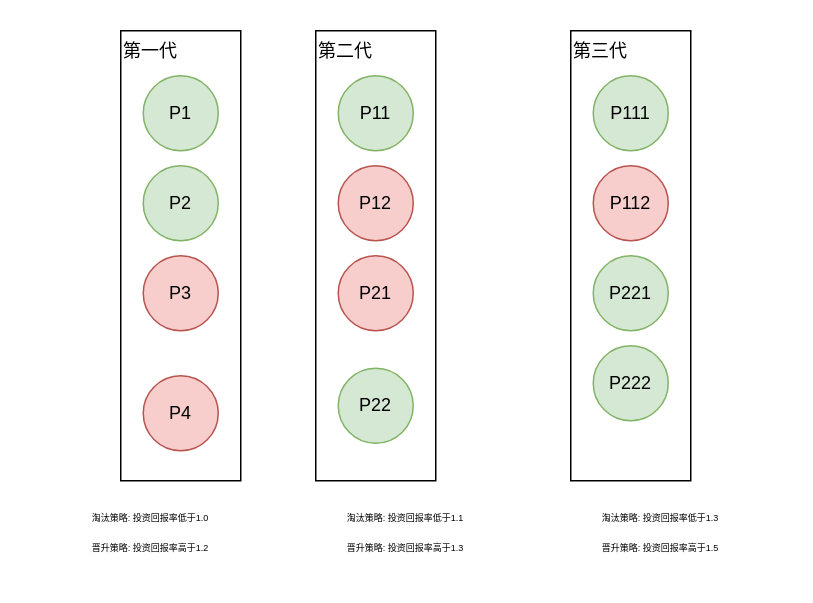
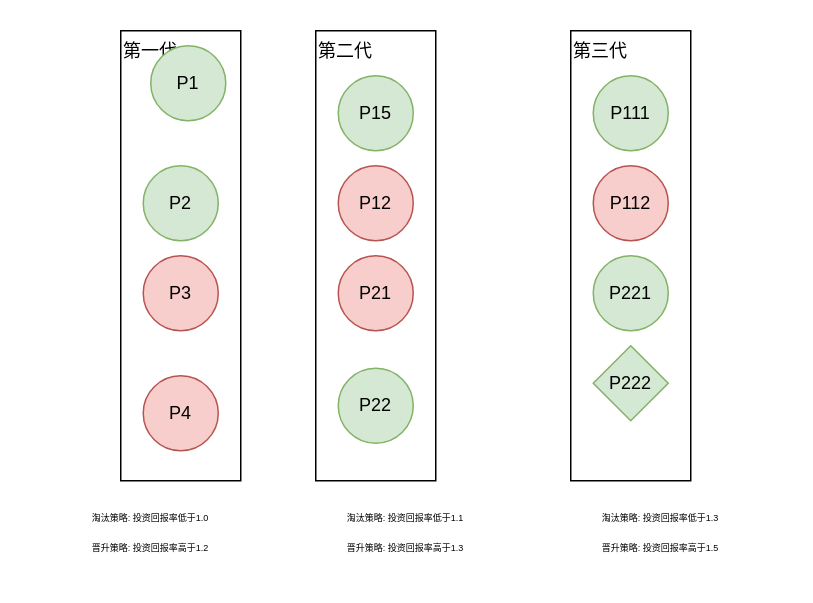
(181, 113) -> (188, 83)
(376, 113) -> (376, 113)
(631, 383) -> (631, 383)
